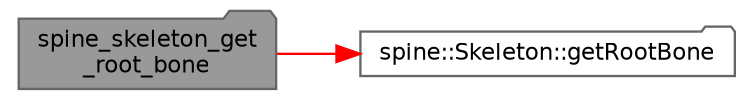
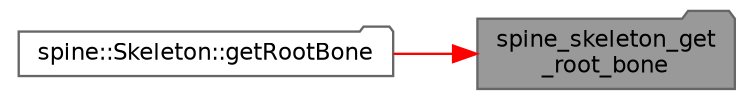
(307, 54) -> (423, 54)
